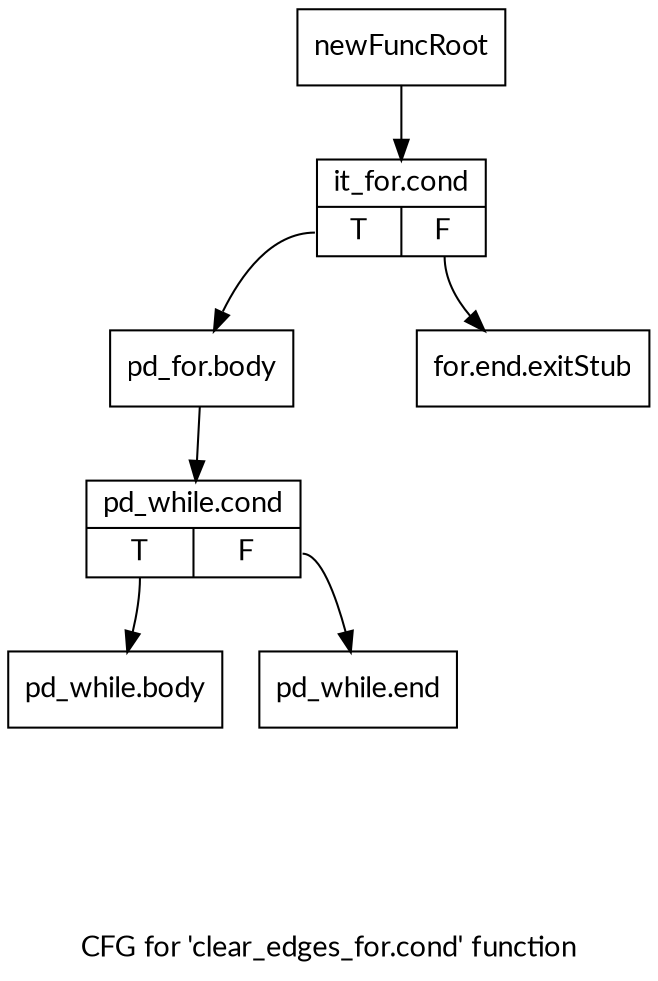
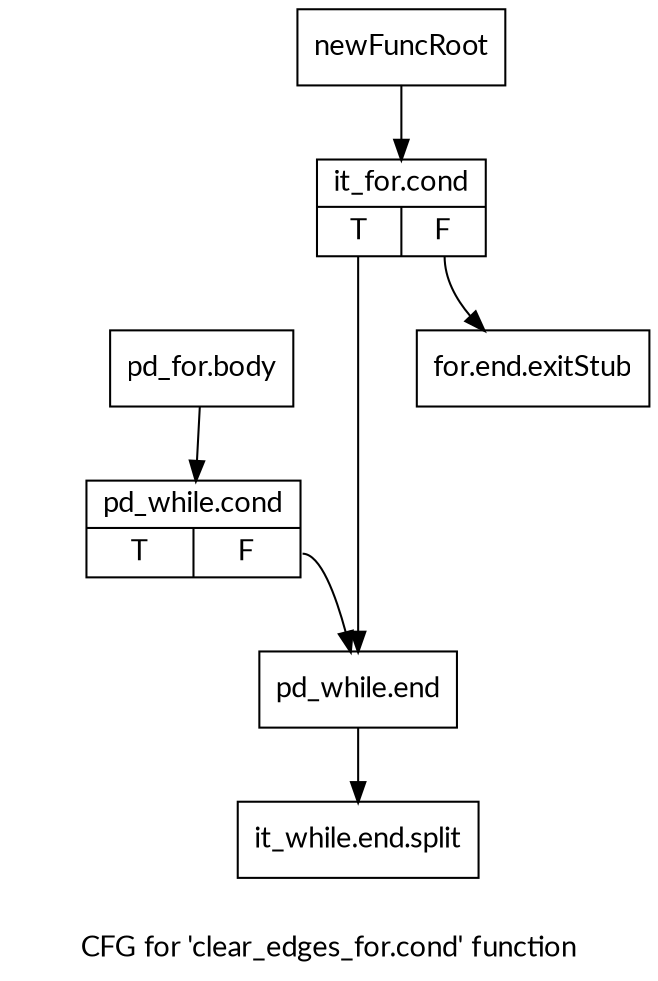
(259, 259) -> (358, 444)
(115, 690) -> none
none -> (358, 840)
